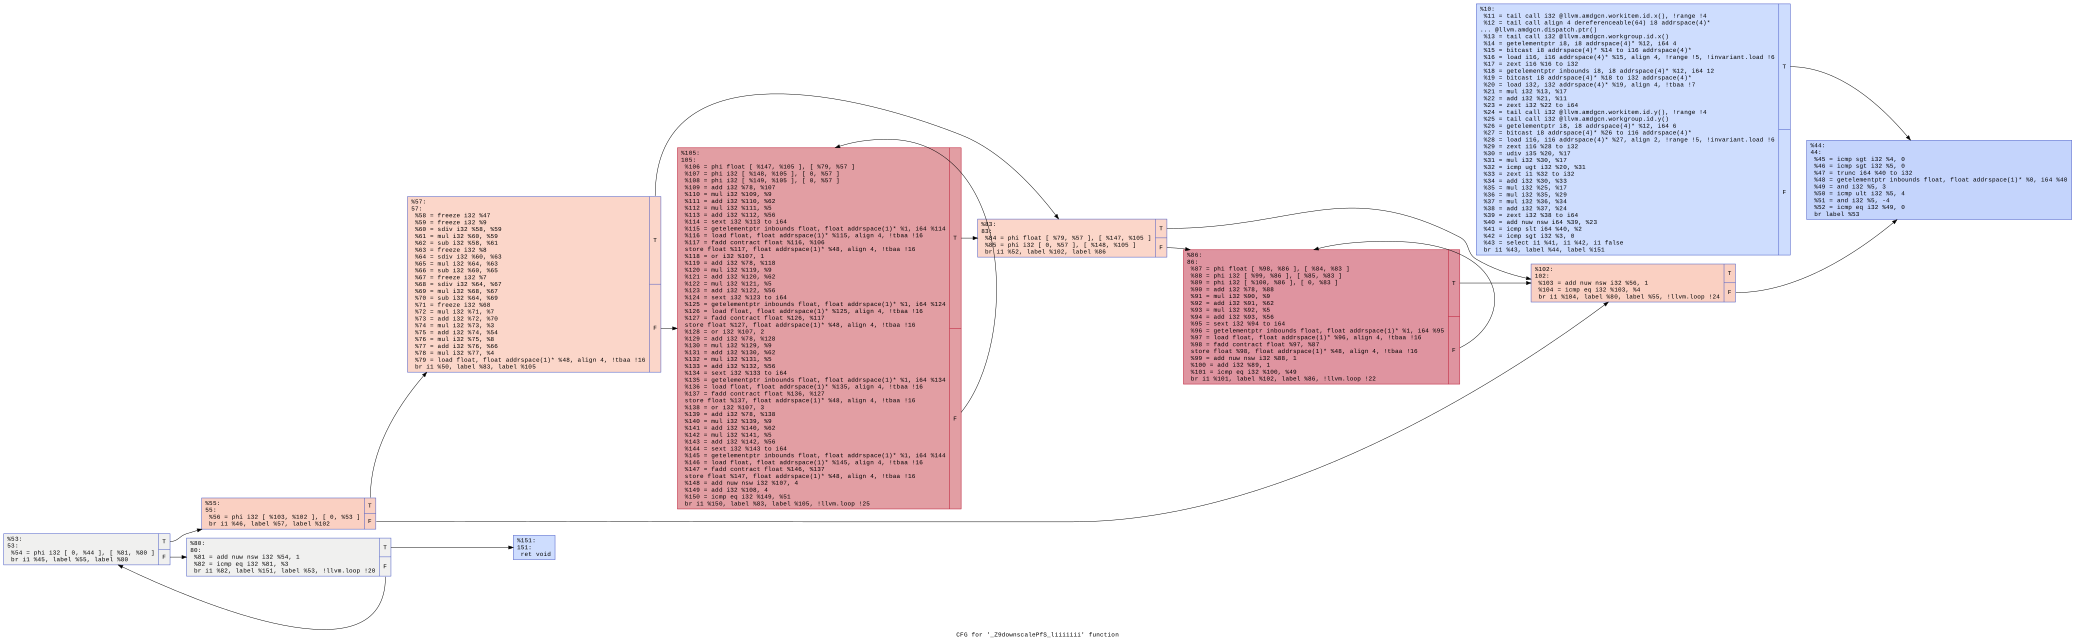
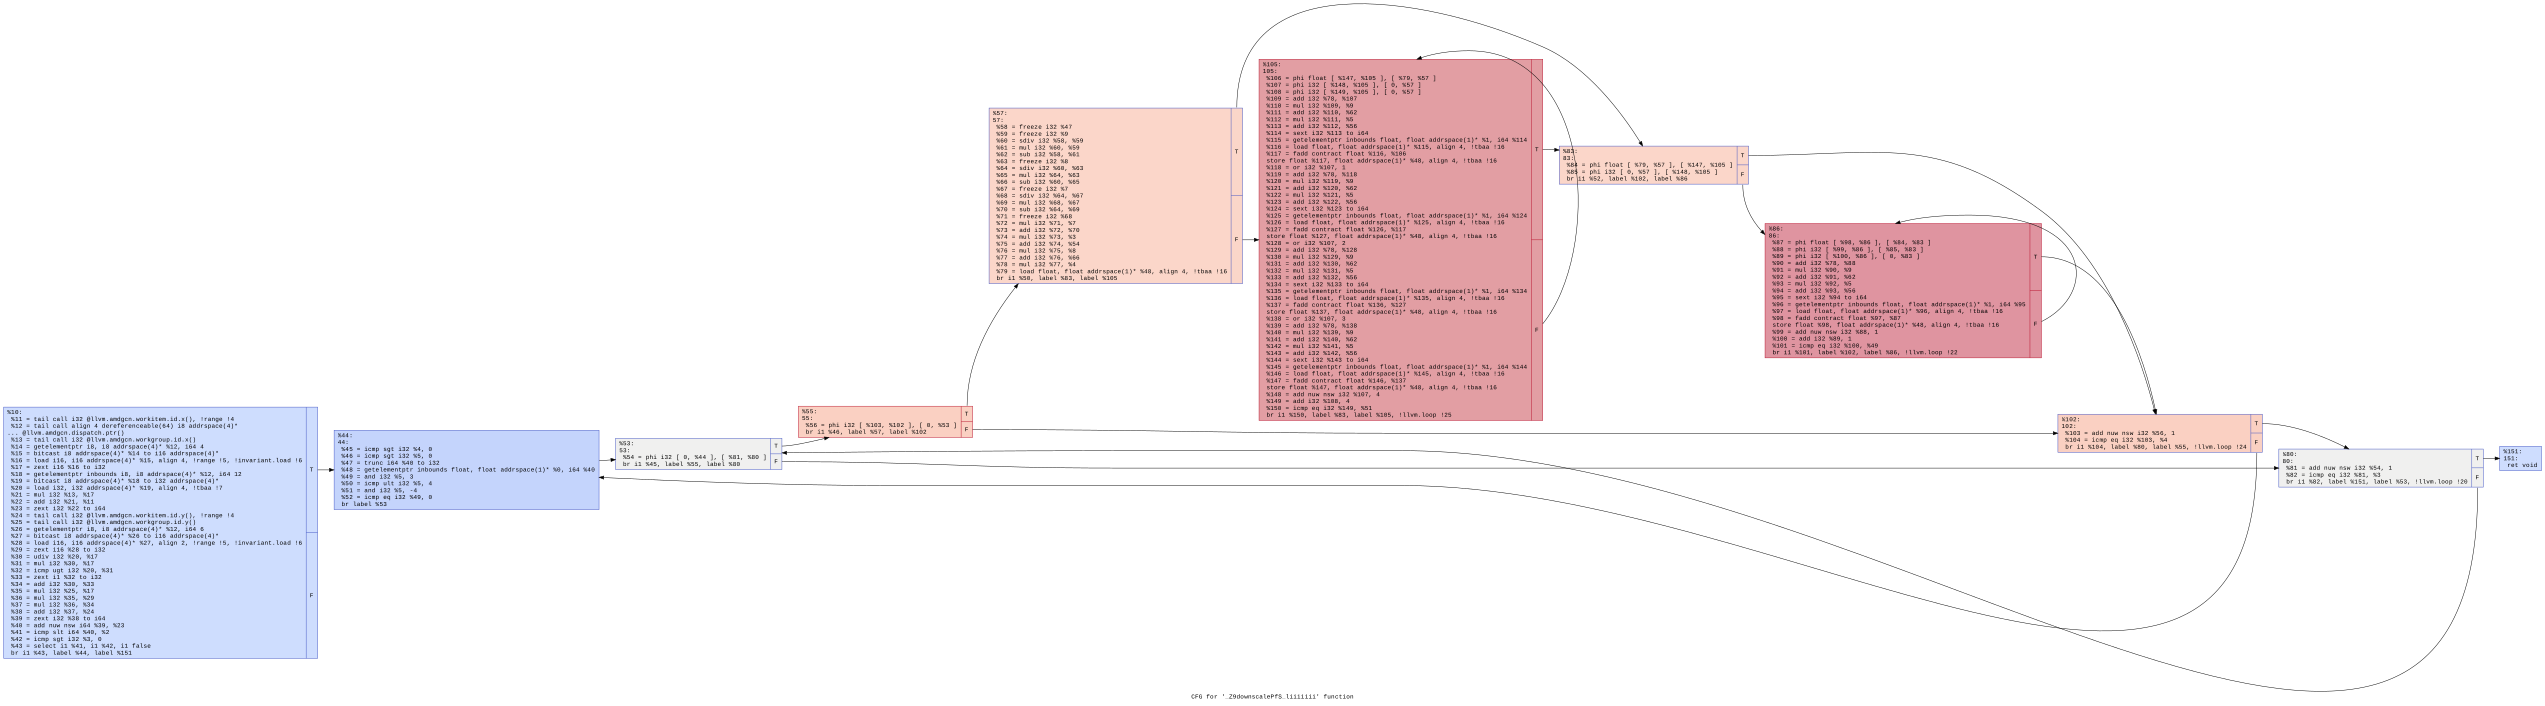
(1526, 153) -> (53, 557)
none -> (2305, 431)
none -> (605, 460)
(289, 514) -> (886, 422)
